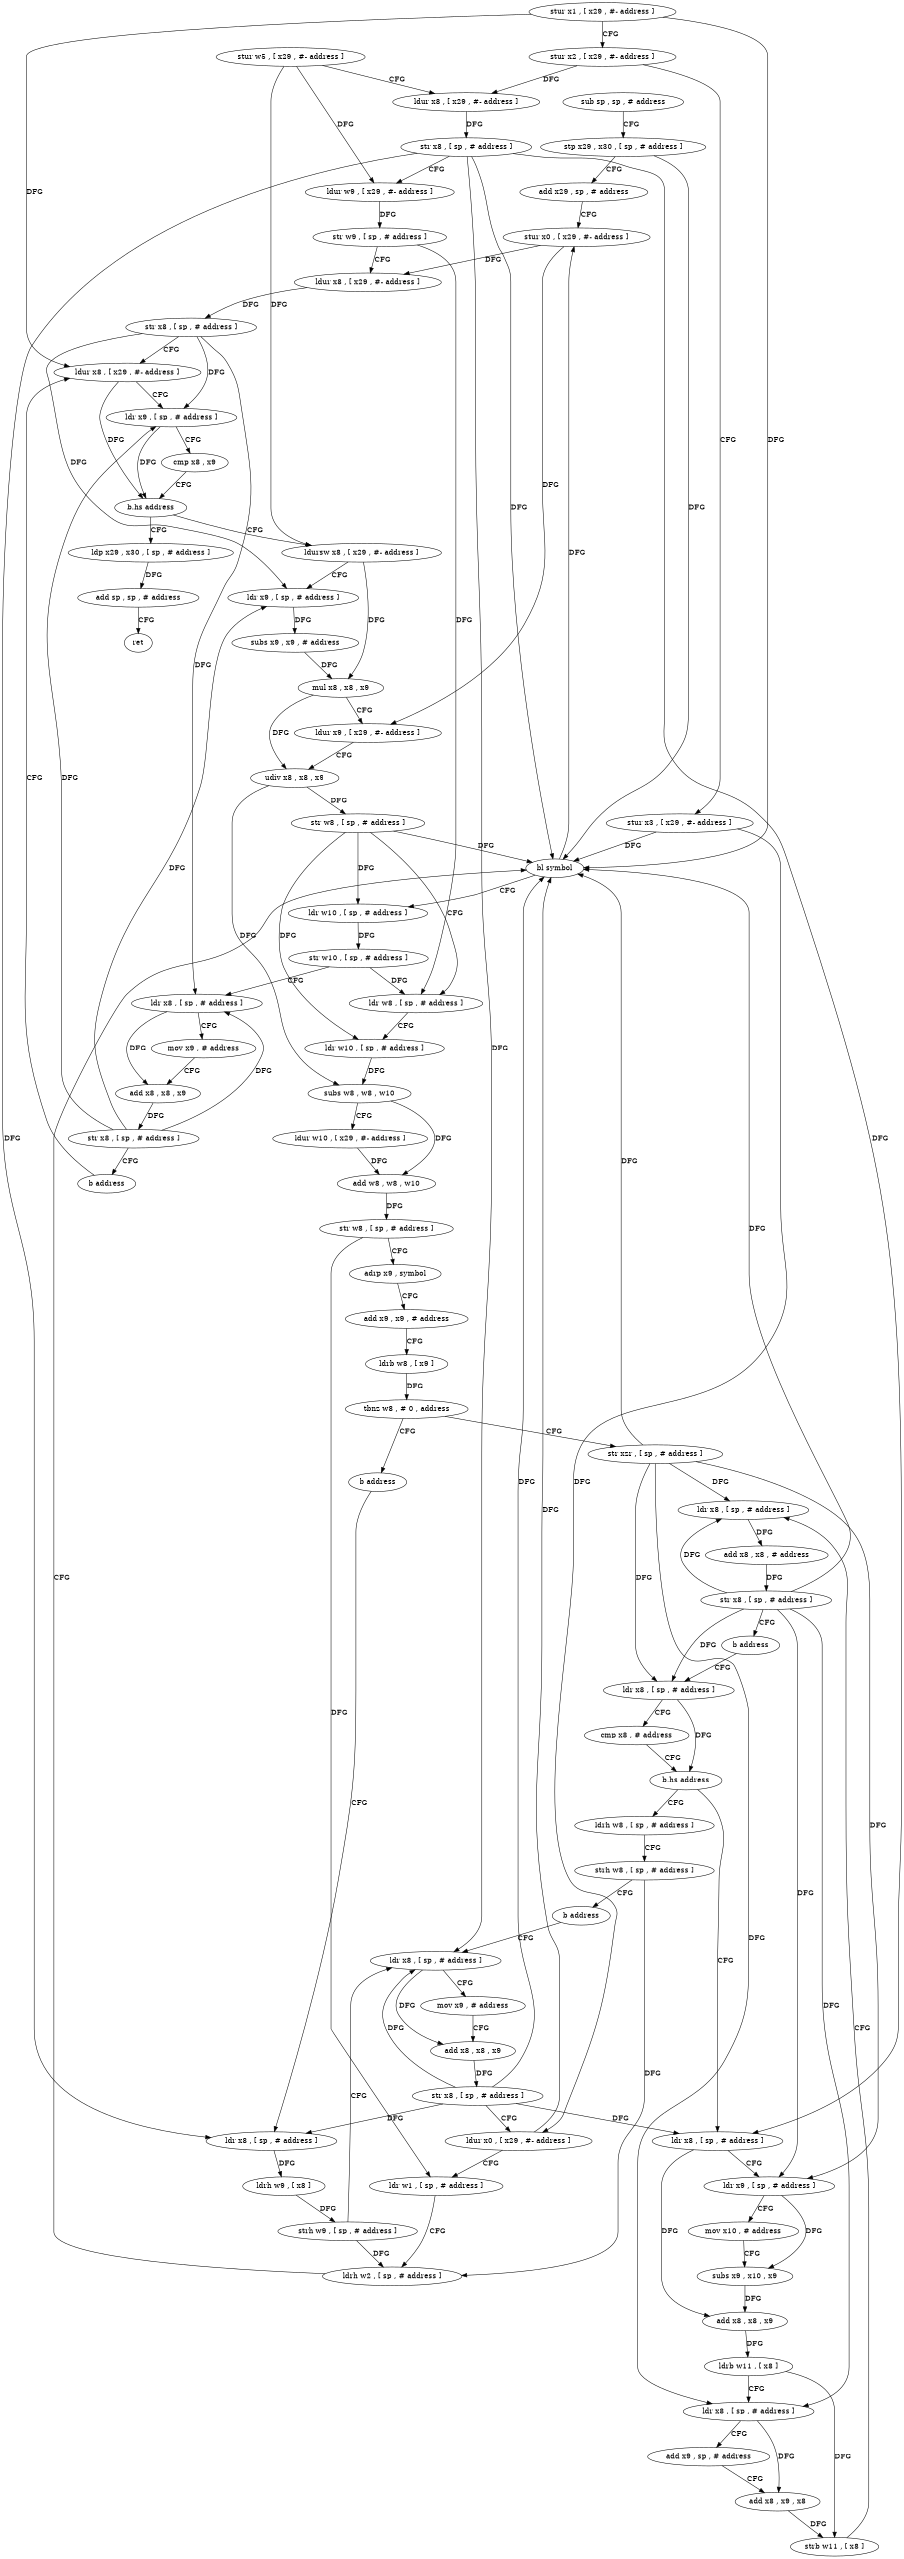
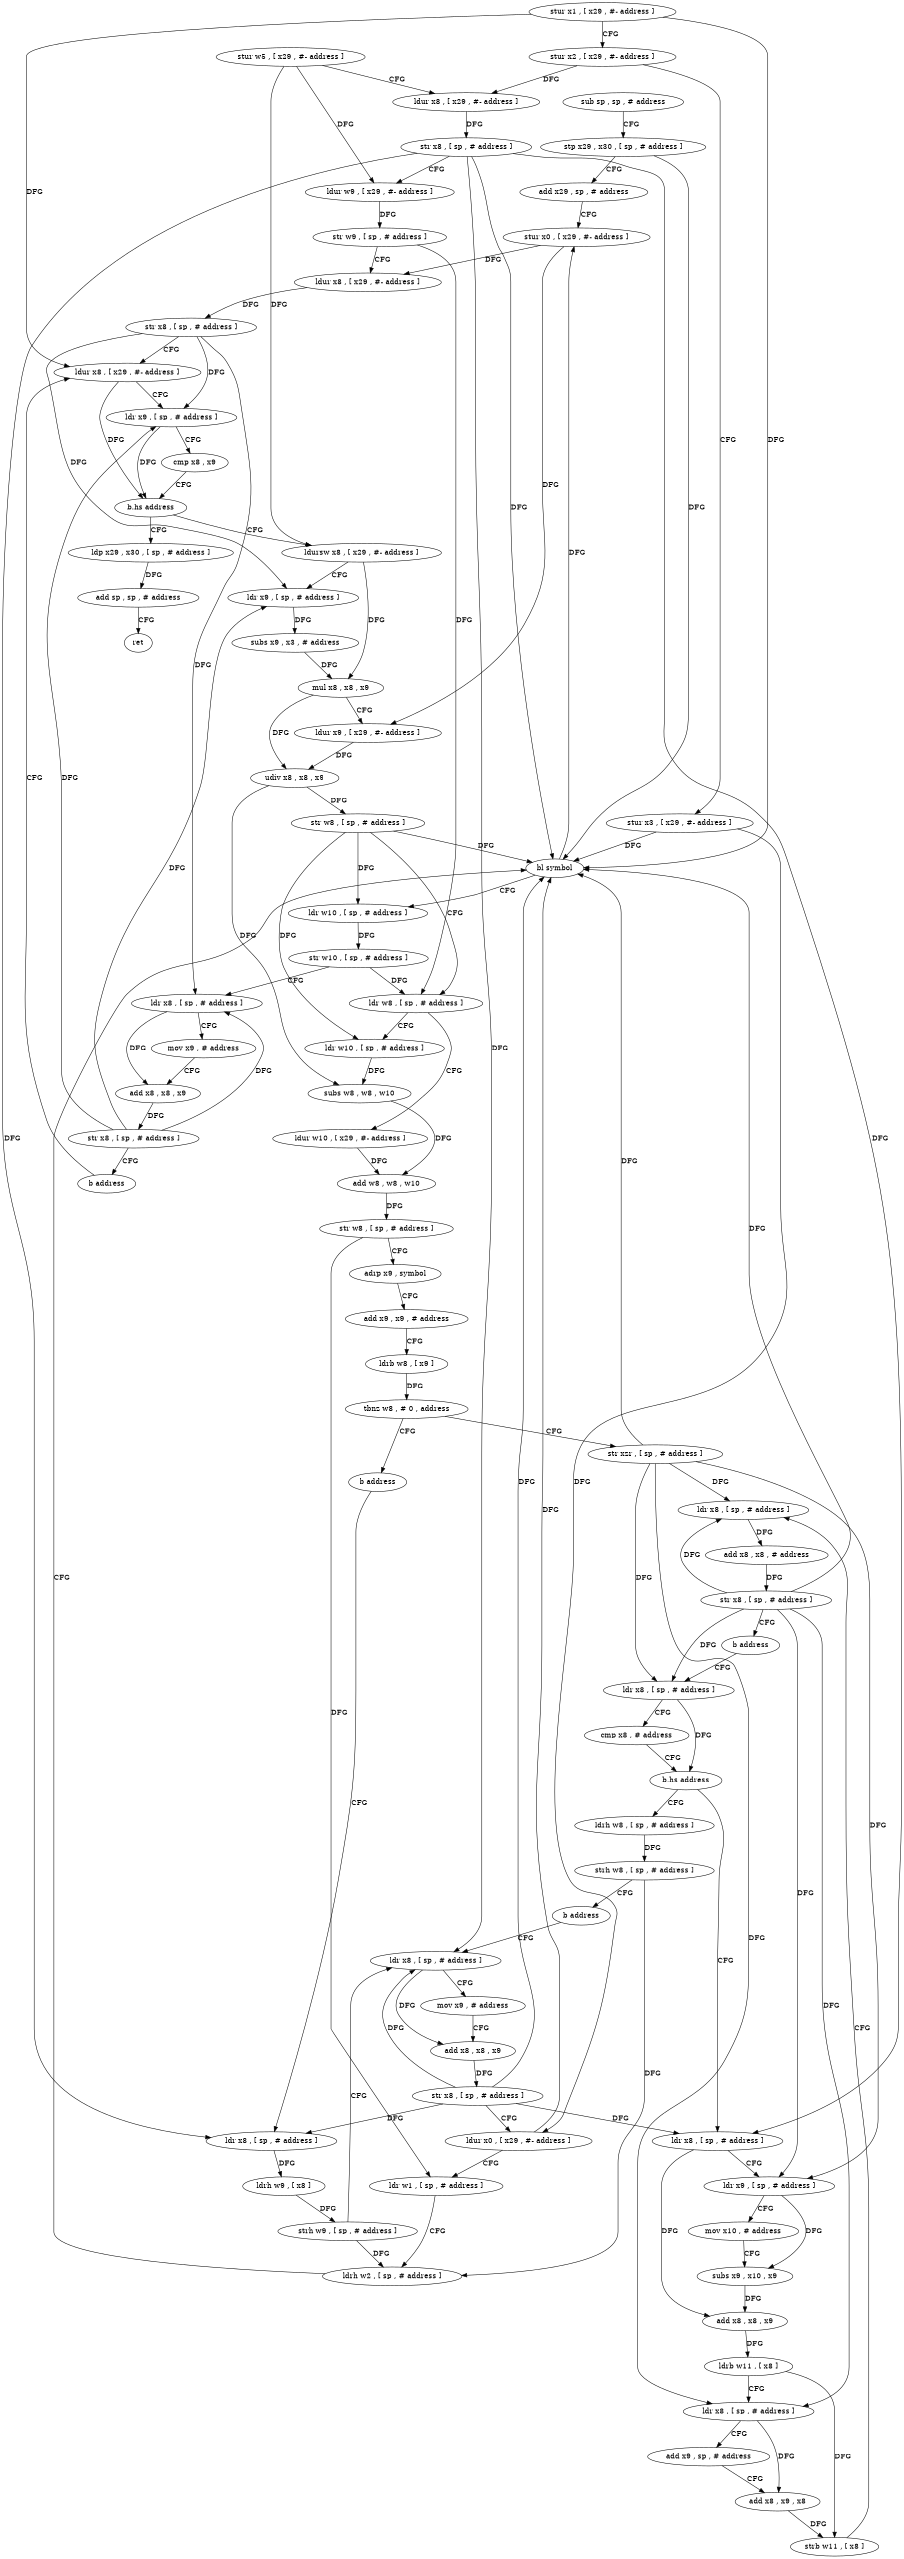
(295, 643) -> (295, 643)
(344, 756) -> (344, 756)
(355, 1114) -> (438, 1081)
(653, 1848) -> (653, 1848)
